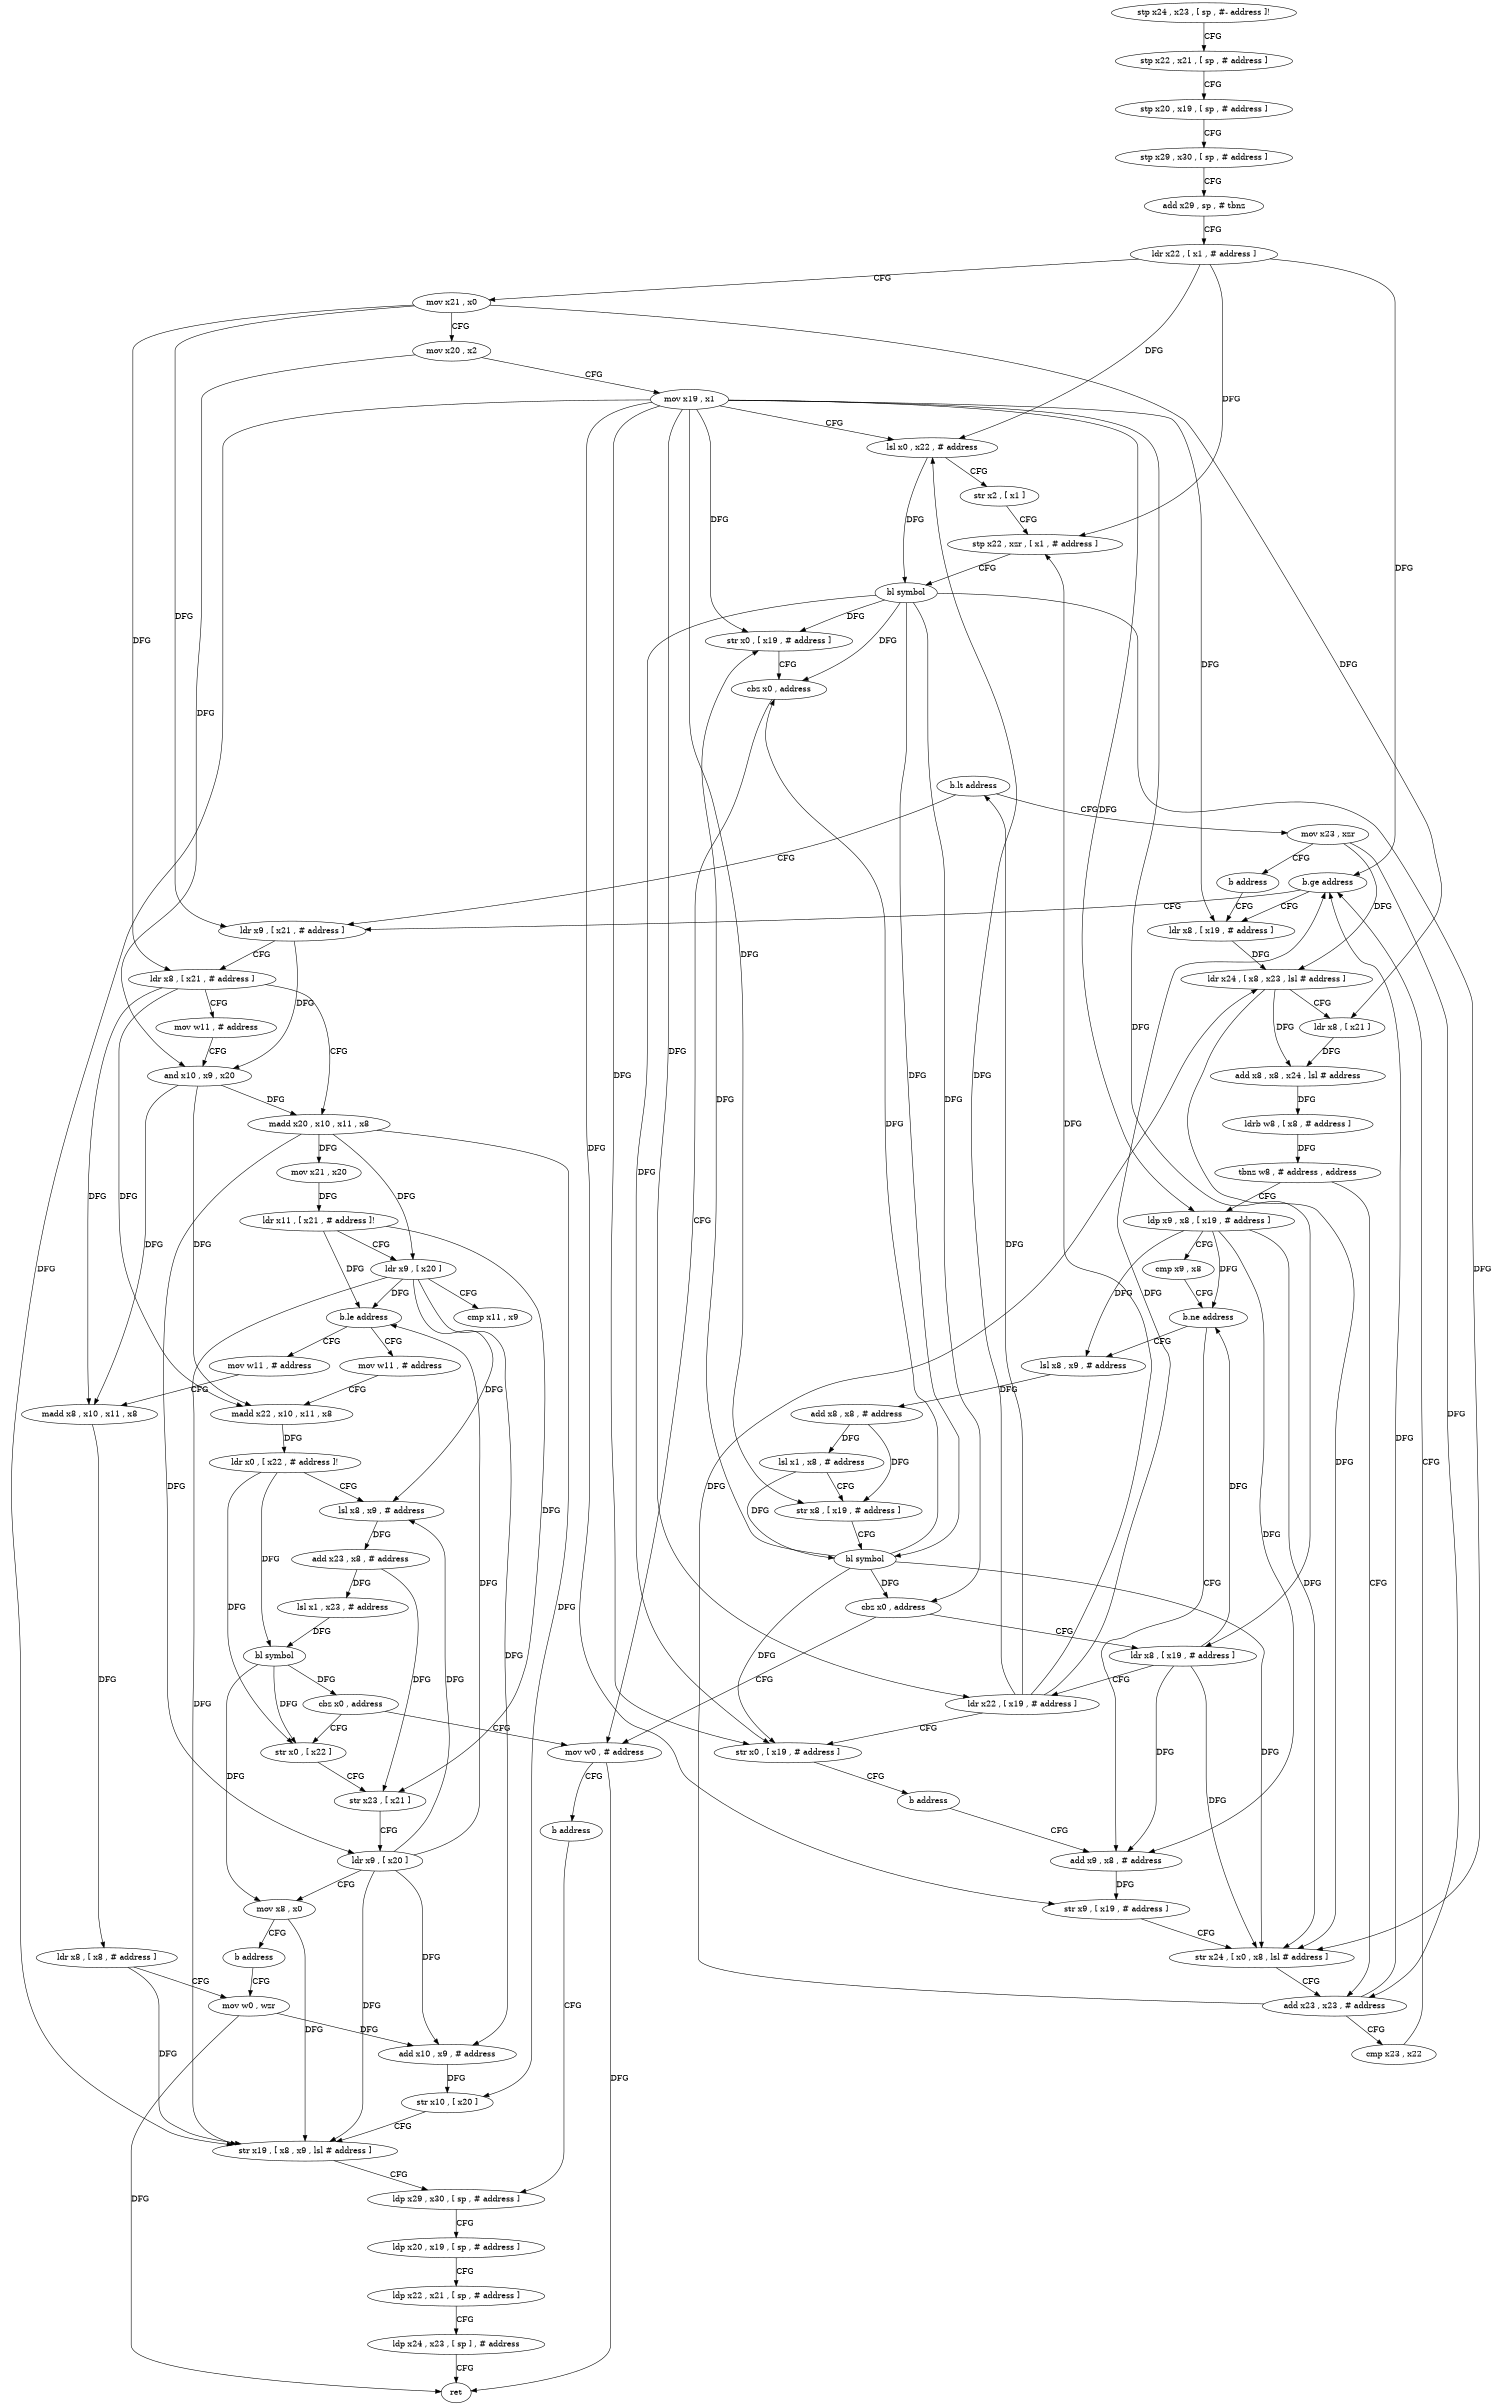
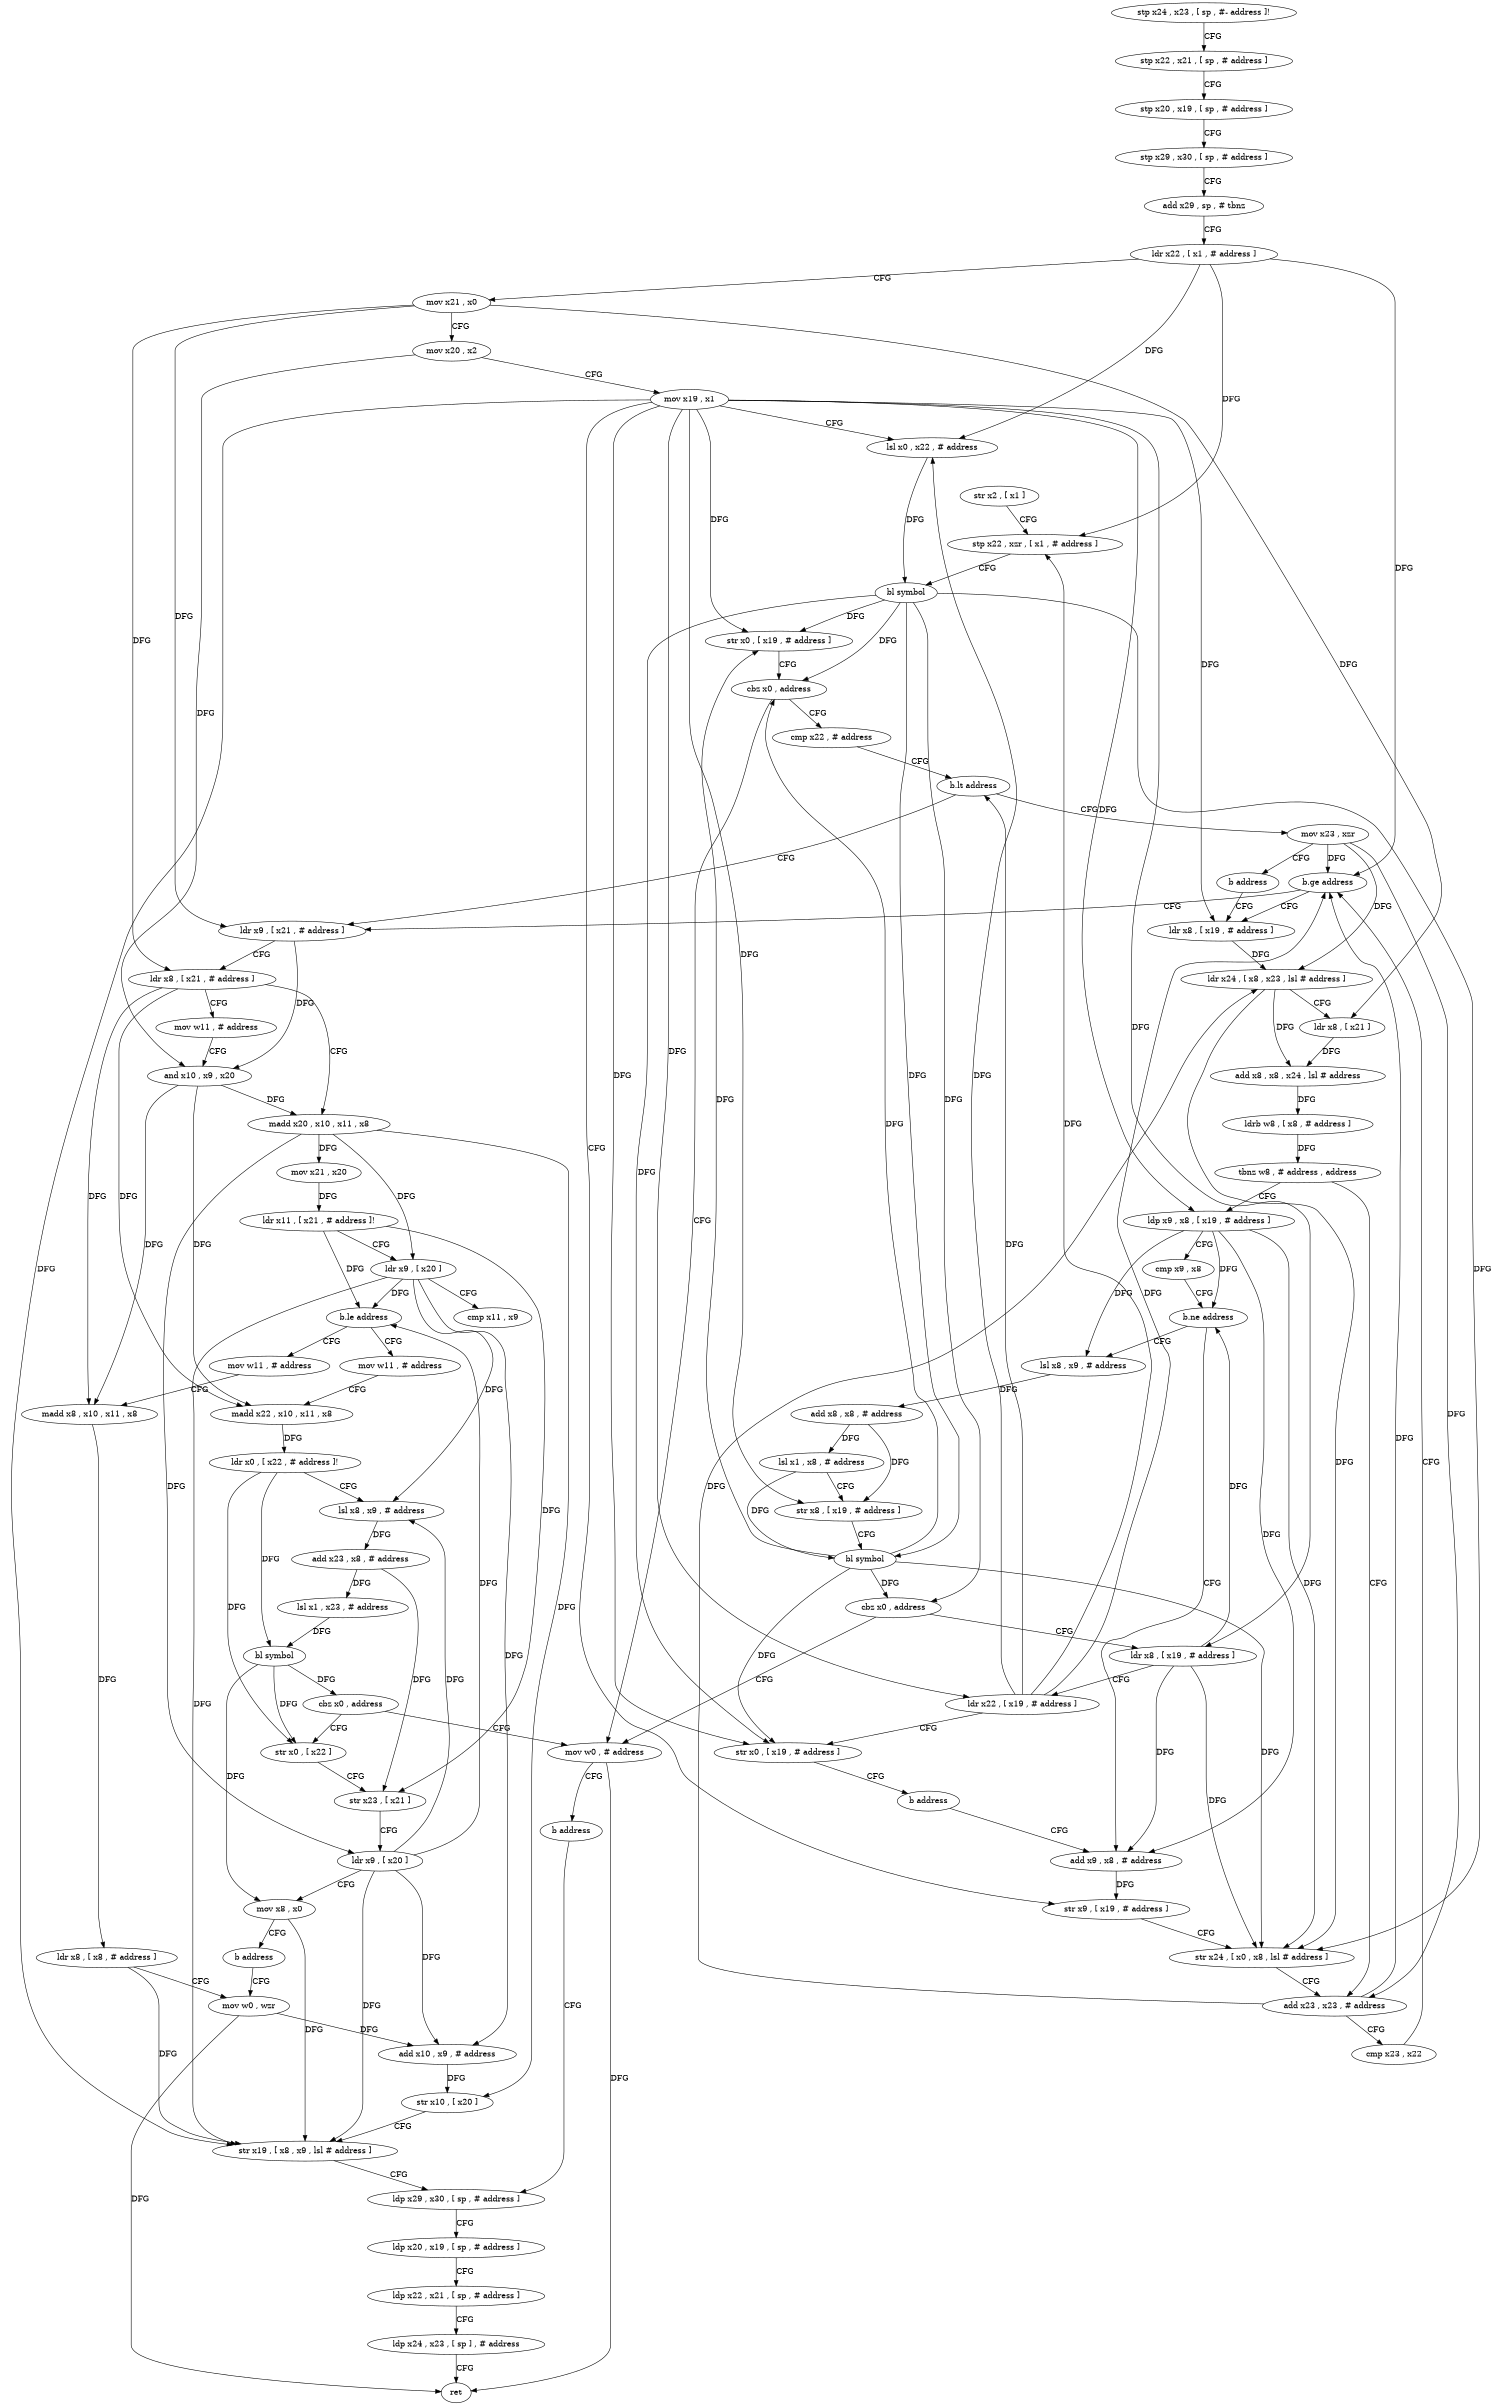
(964, 470) -> none
none -> (832, 738)
none -> (1328, 856)
(597, 1149) -> (597, 1149)
